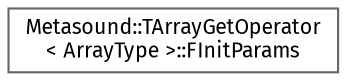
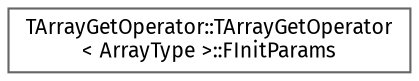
(173, 40) -> (209, 40)
